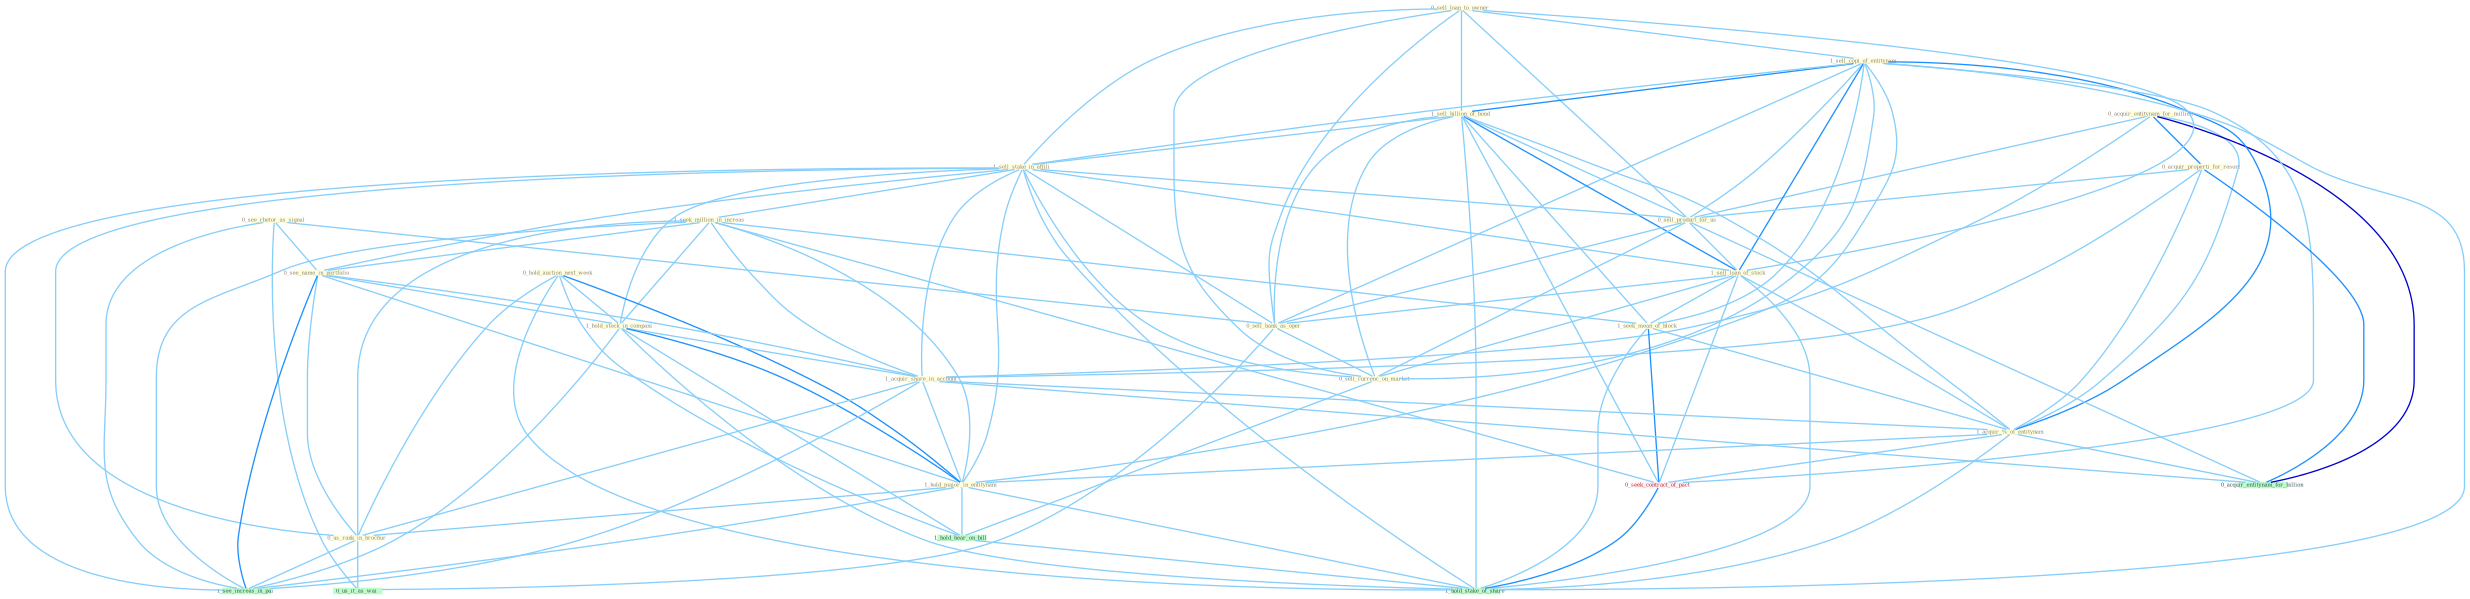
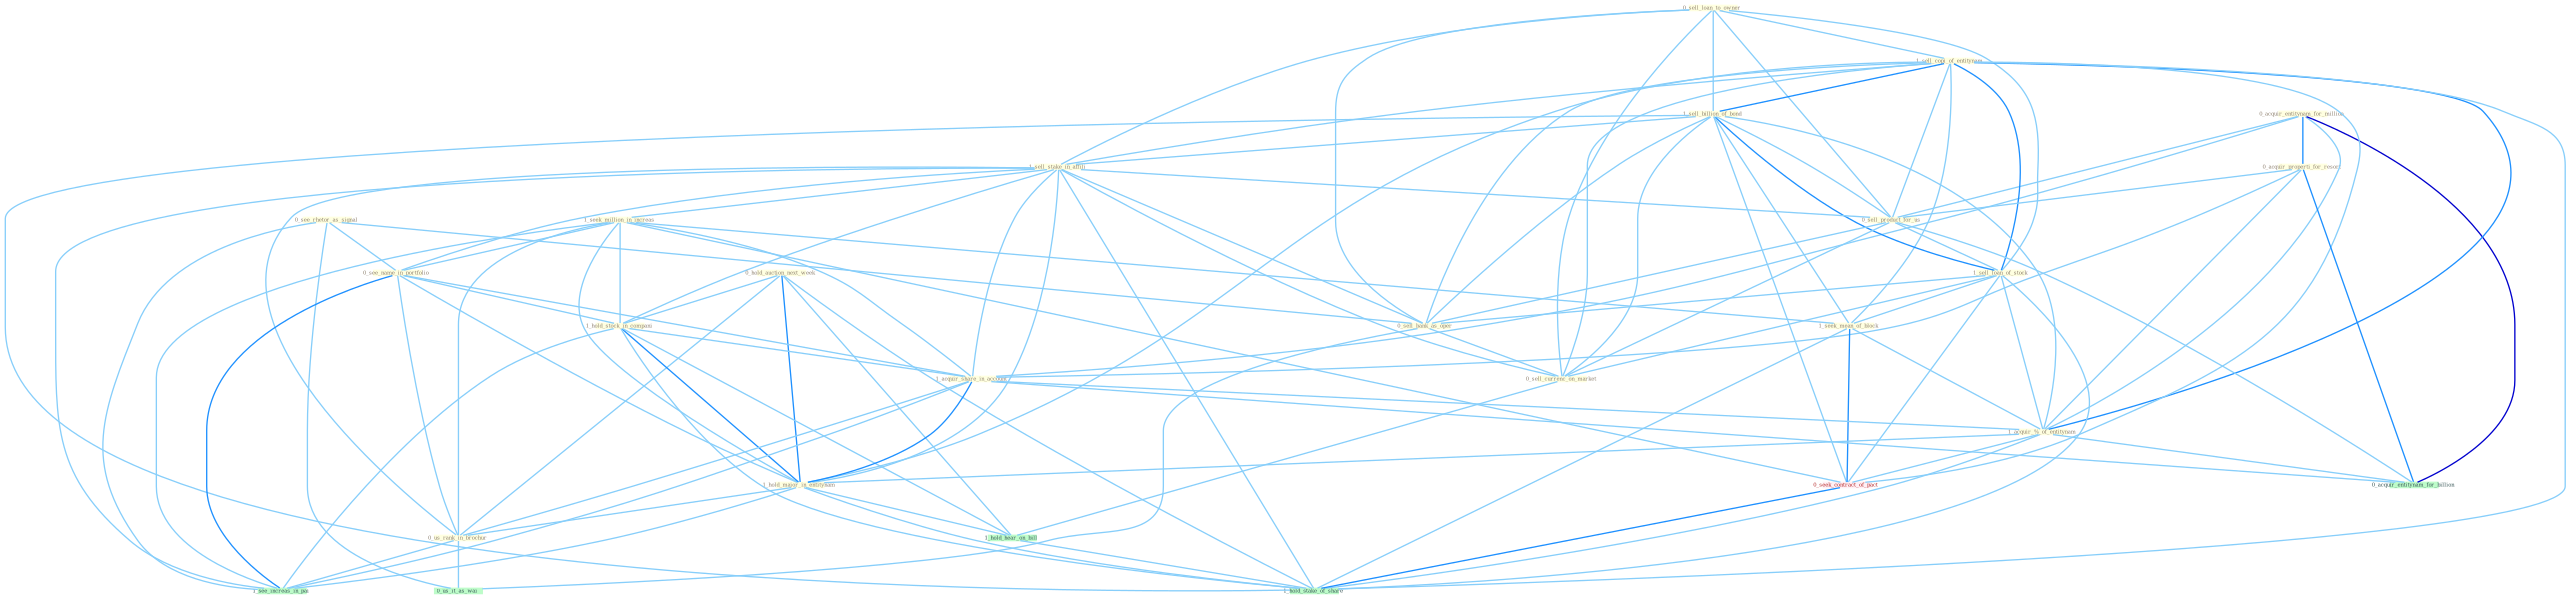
(1381, 220) -> none
(942, 432) -> (903, 451)
